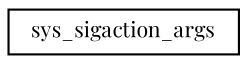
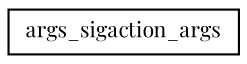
(124, 32) -> (124, 32)
